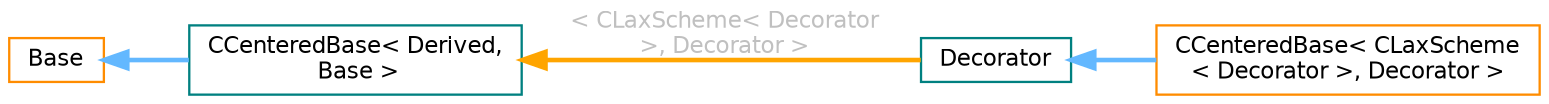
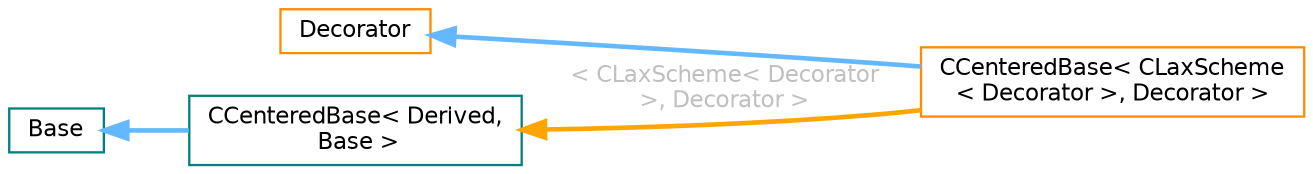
(57, 60) -> (57, 130)
(733, 60) -> (733, 124)
(996, 60) -> (355, 31)
